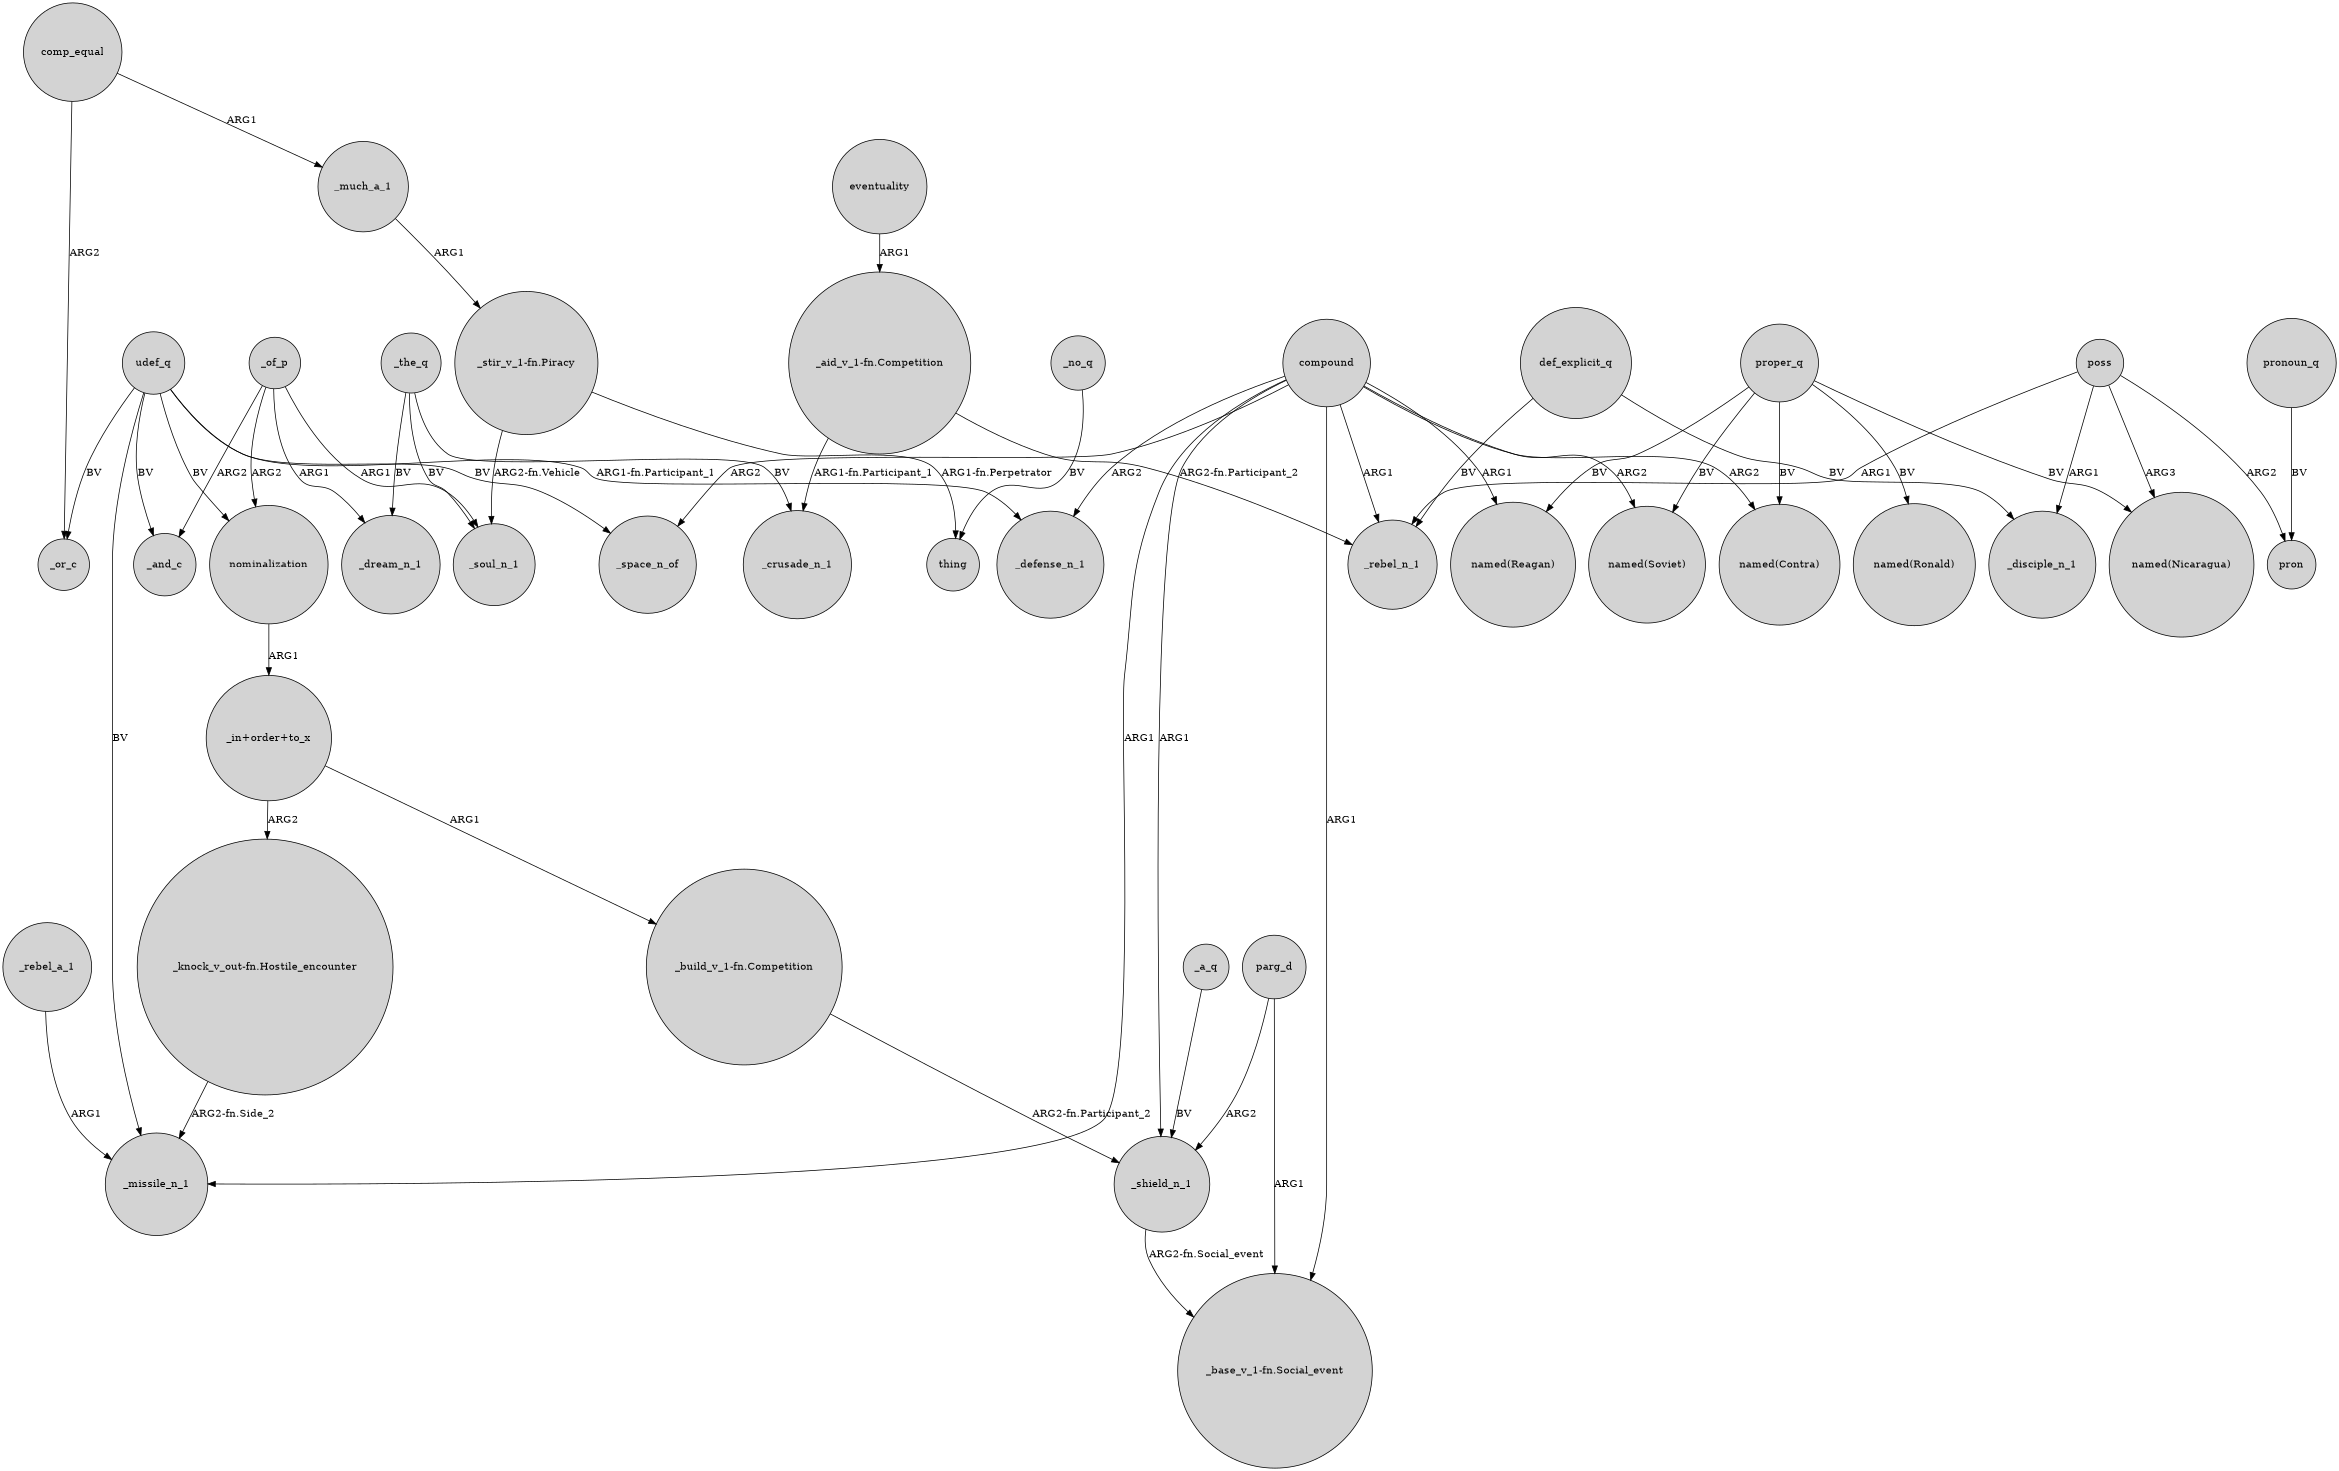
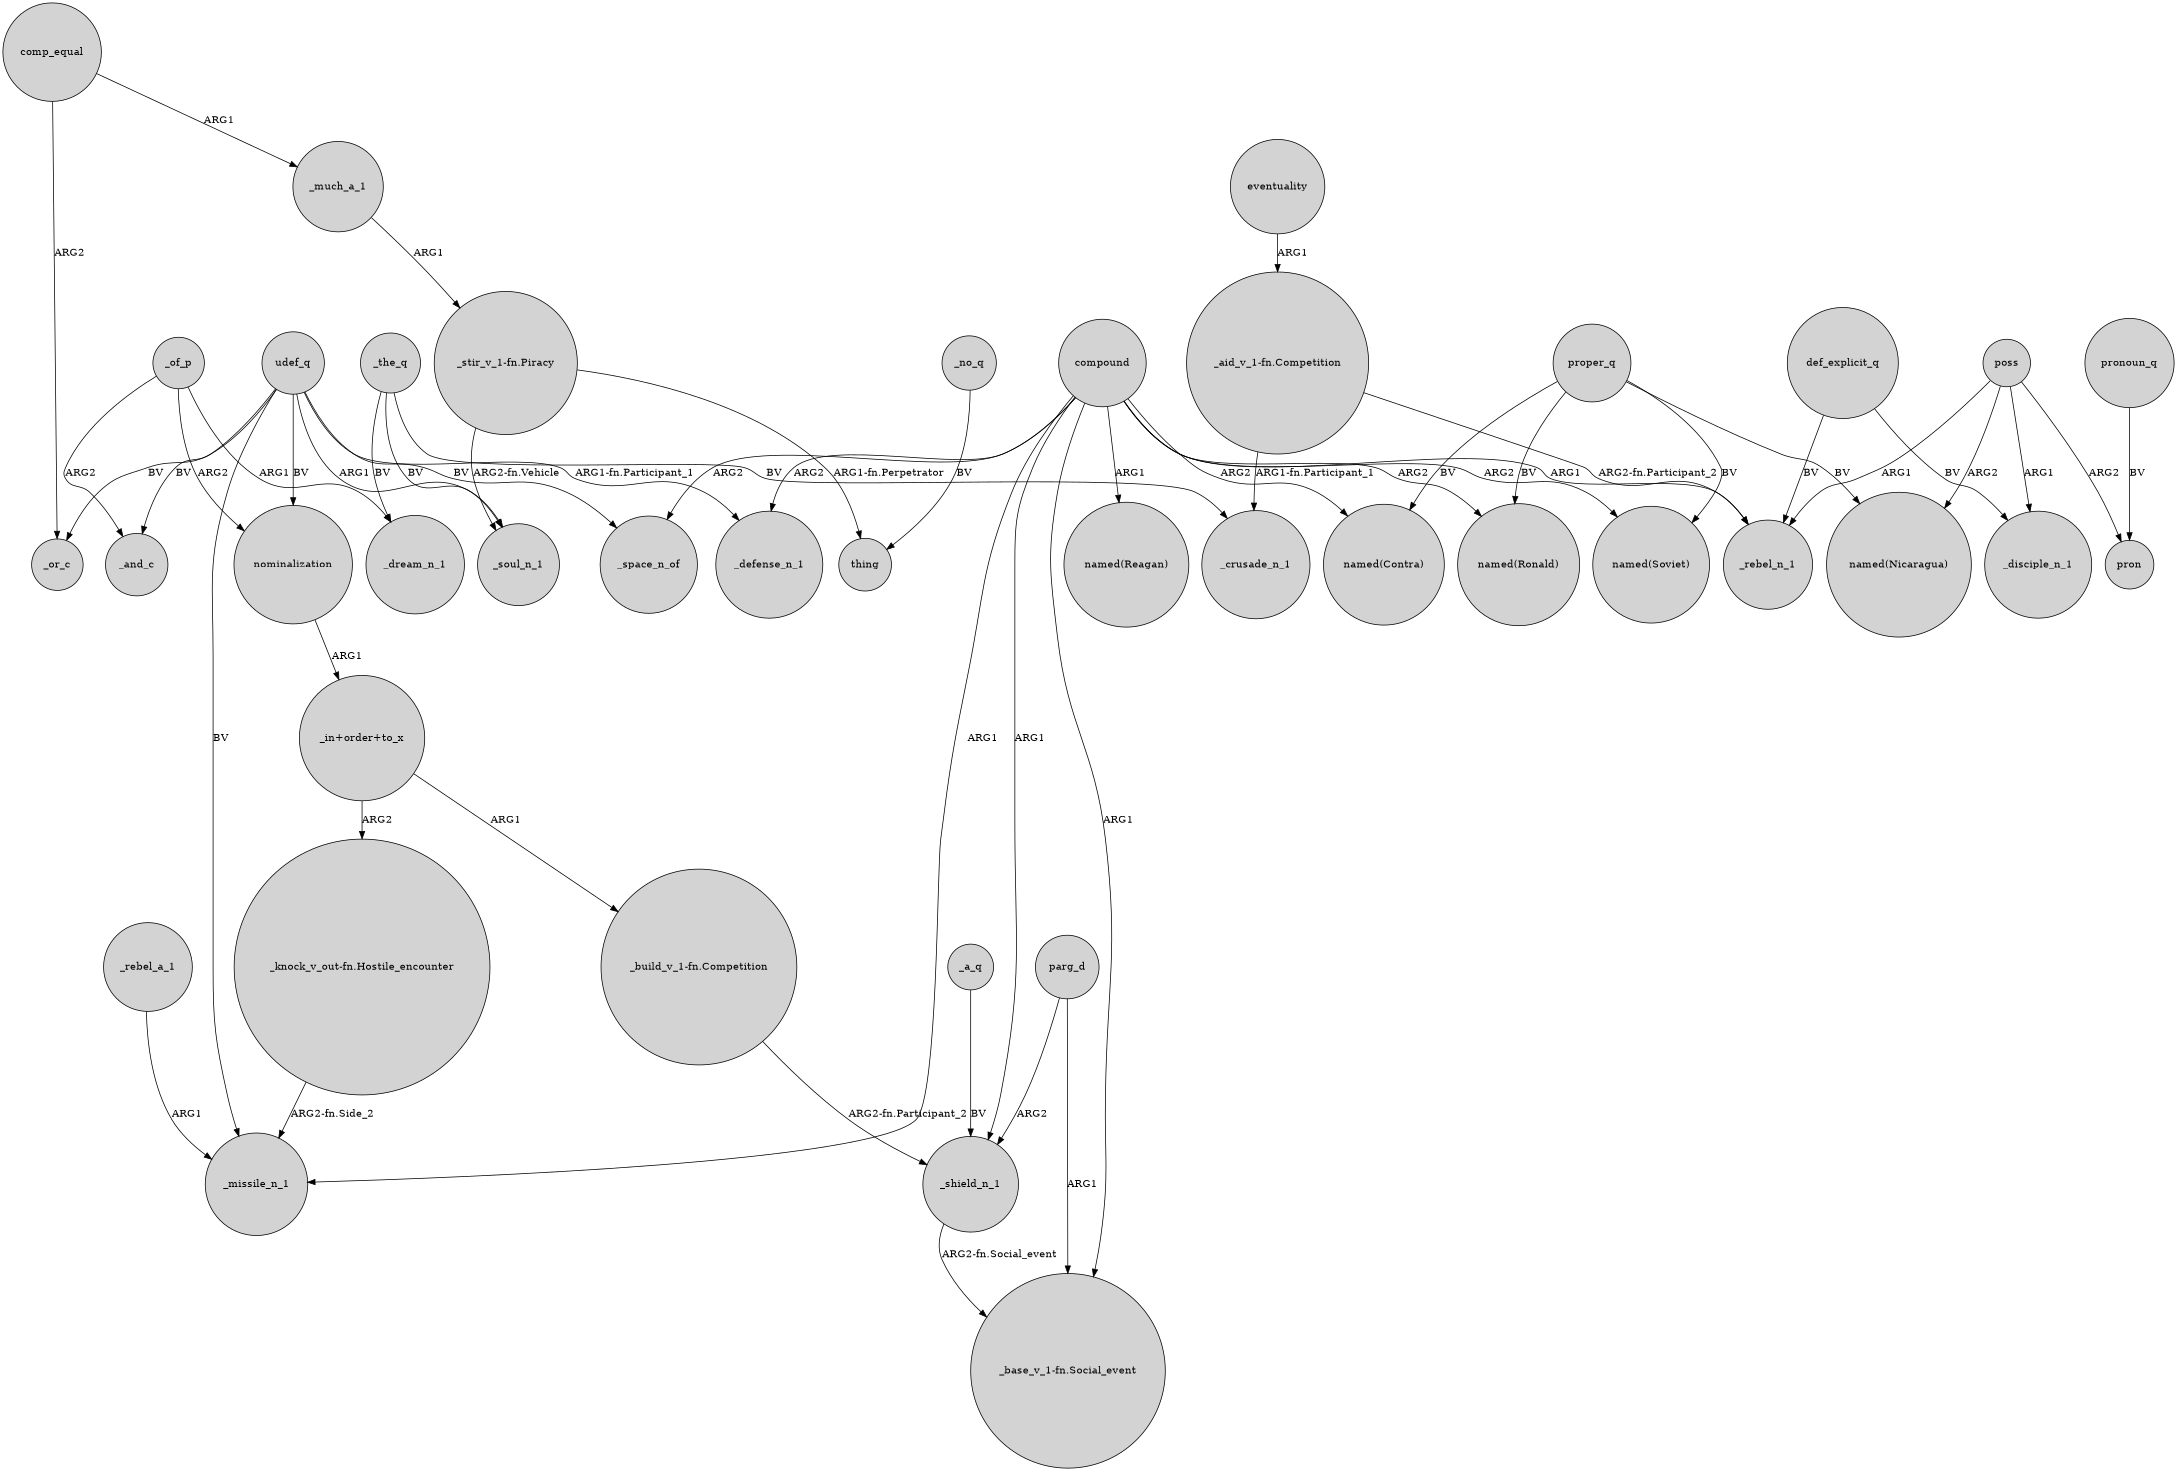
(1649, 449) -> none
none -> (1381, 470)
(2161, 473) -> (1983, 473)
(365, 480) -> (370, 491)
